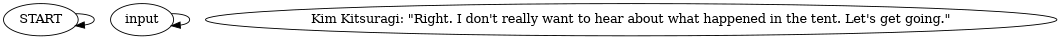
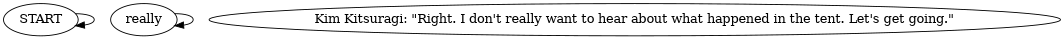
(142, 20) -> (144, 20)
